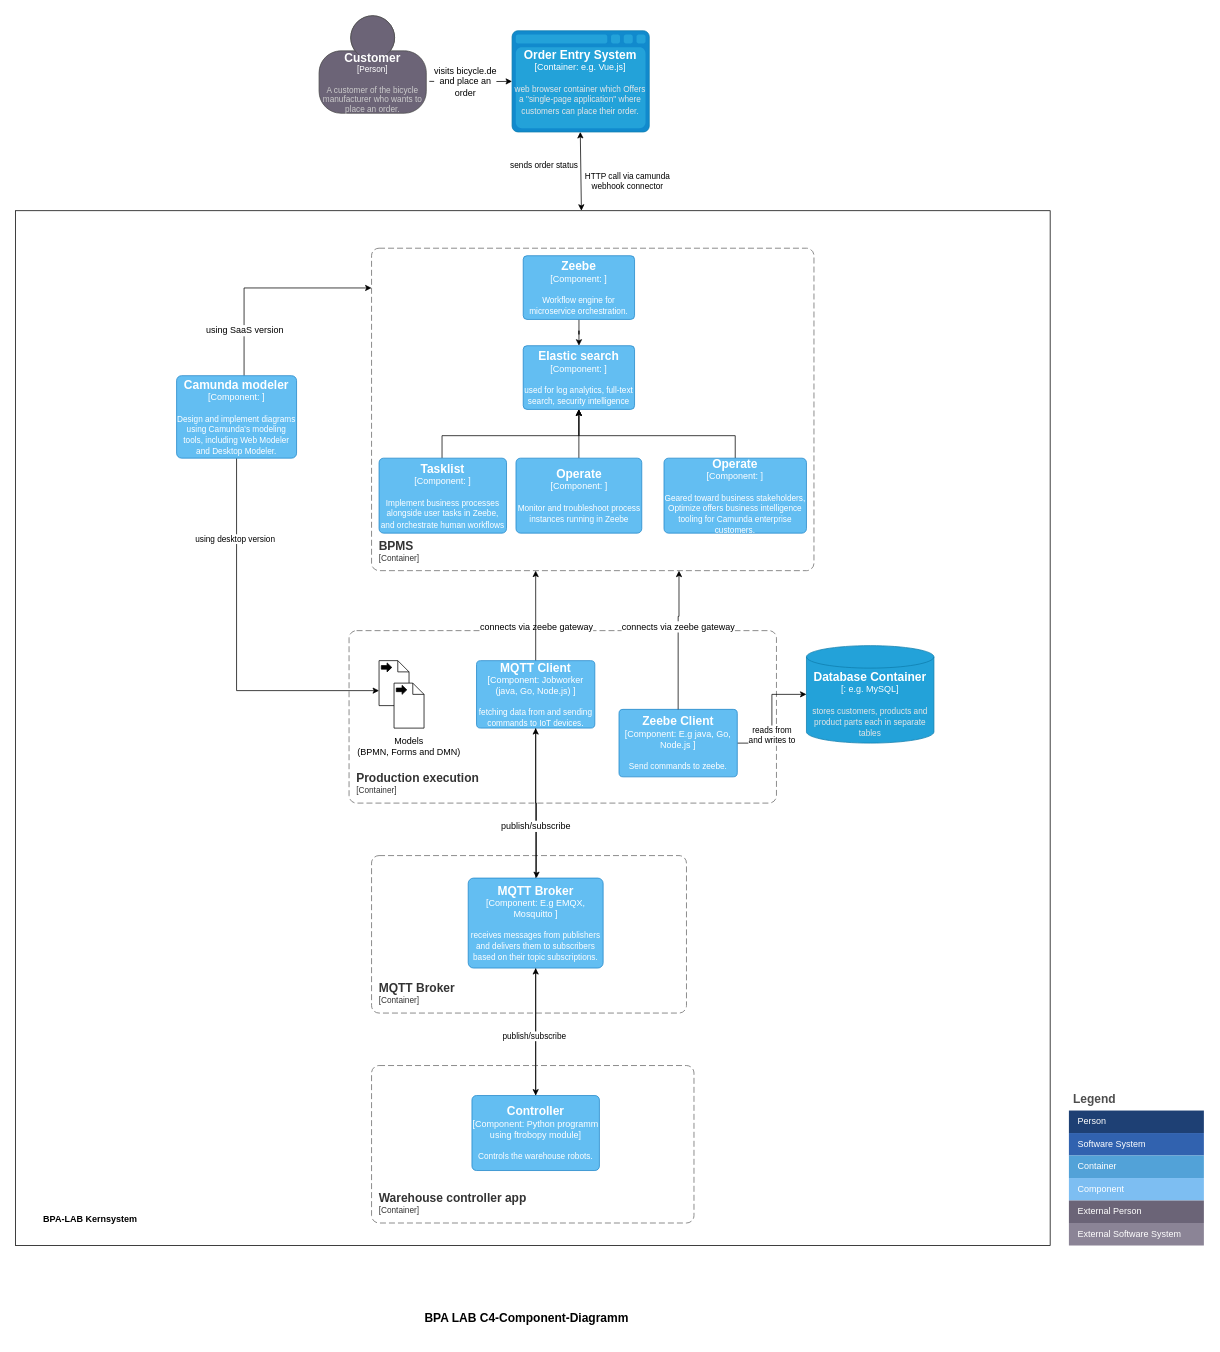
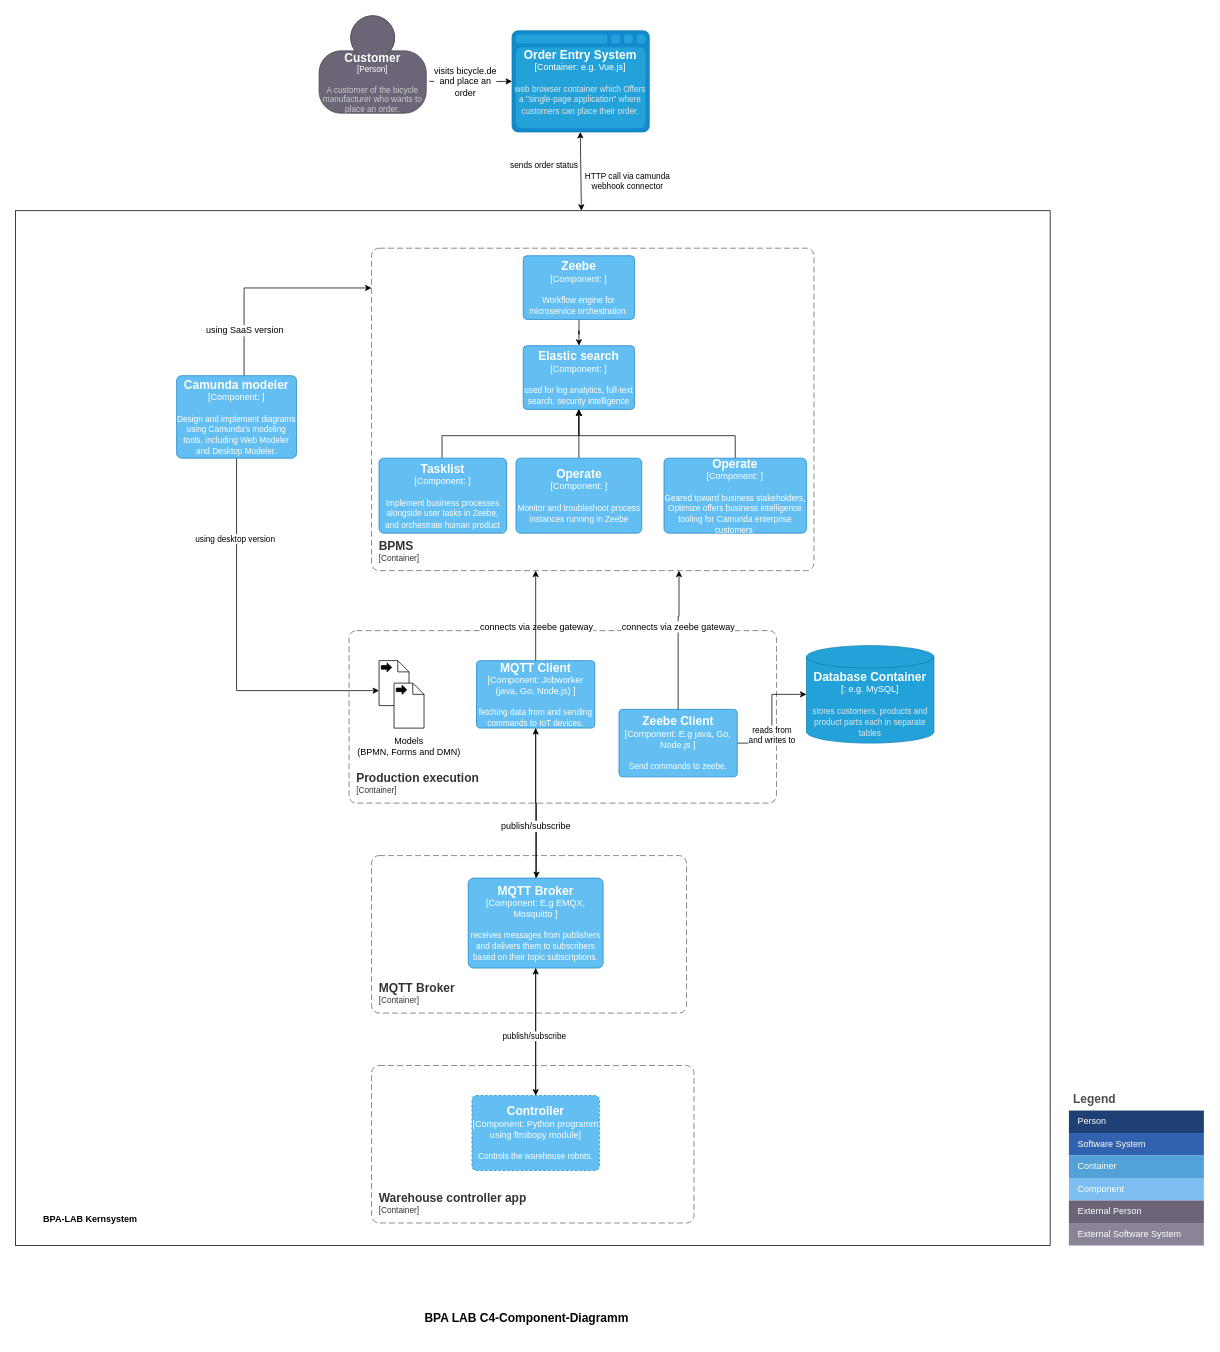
(443, 495) -> (443, 495)
(536, 1133) -> (536, 1133)
